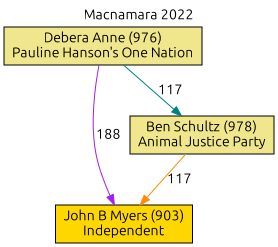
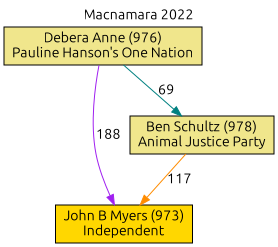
(170, 90) -> (166, 90)
(124, 224) -> (124, 224)
